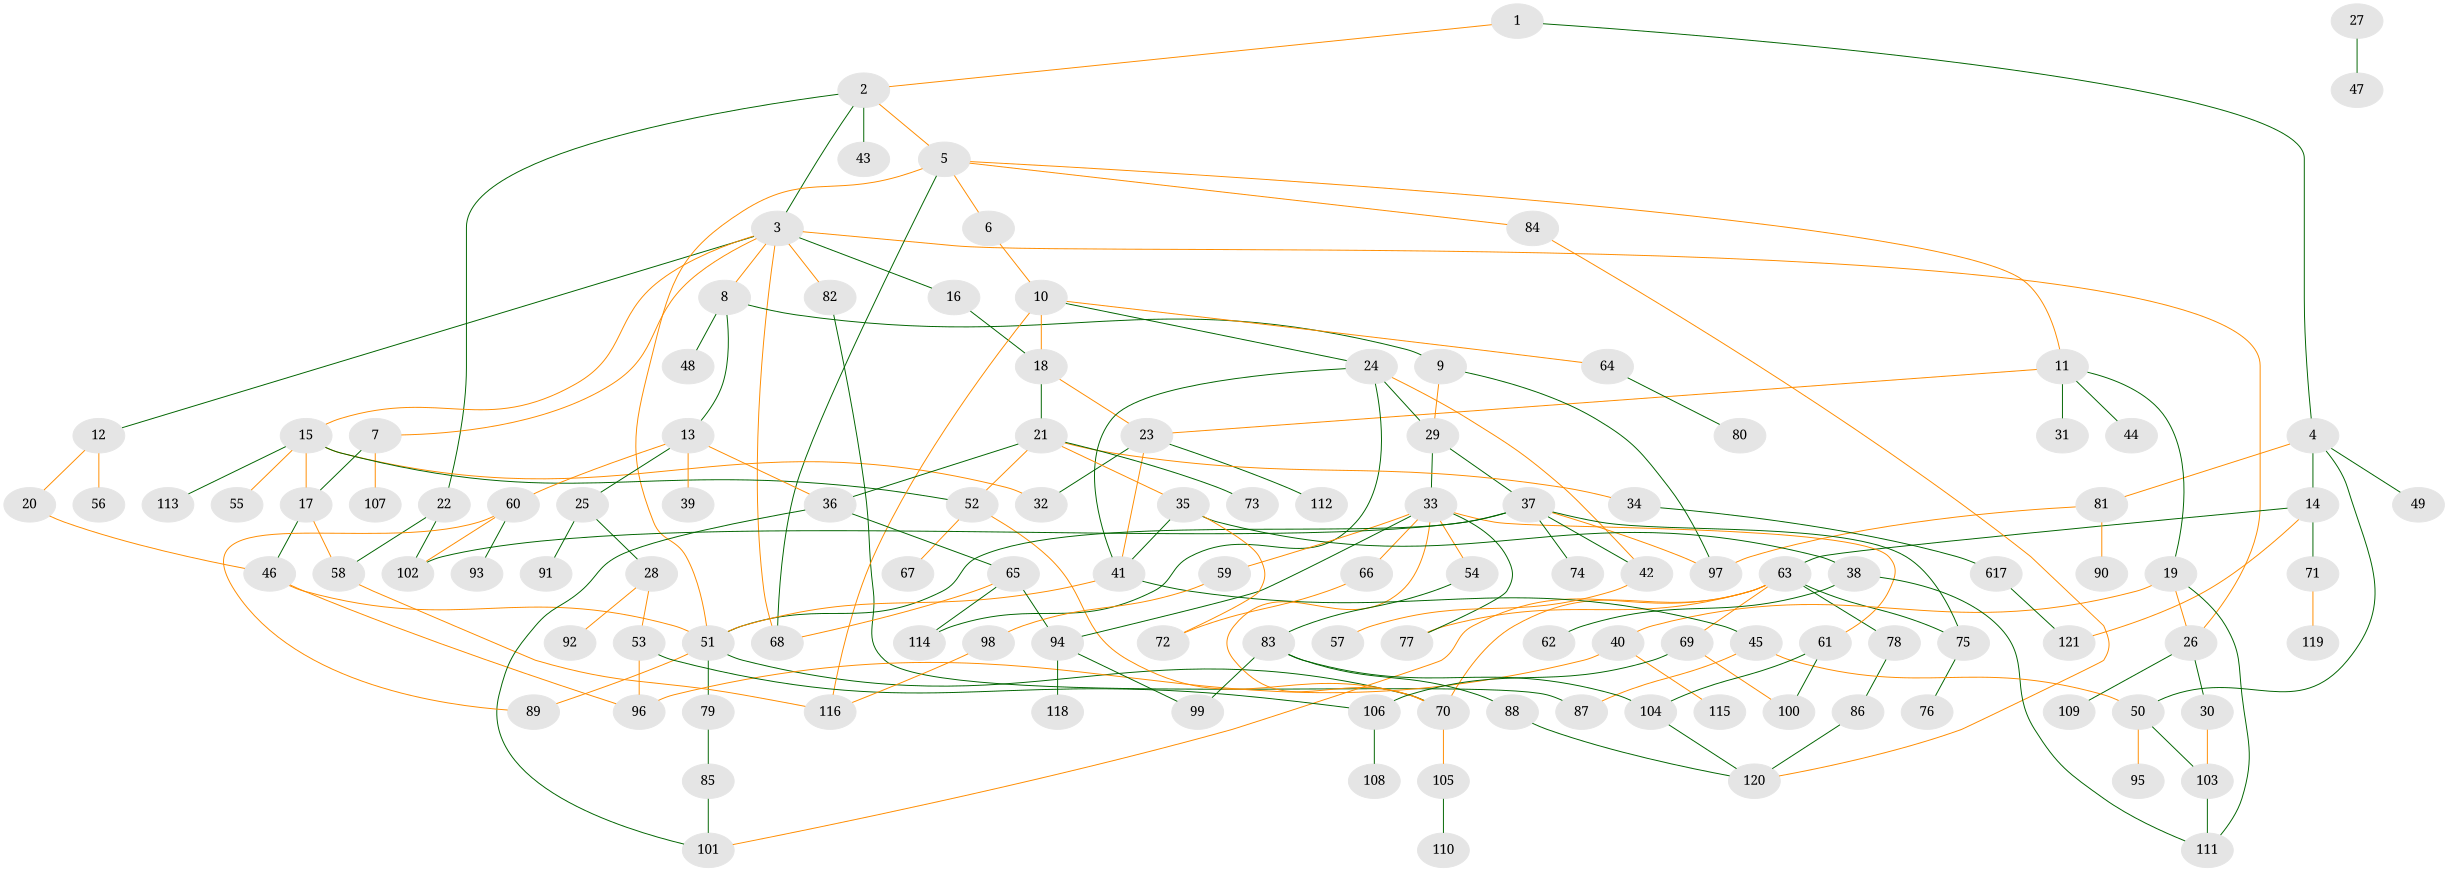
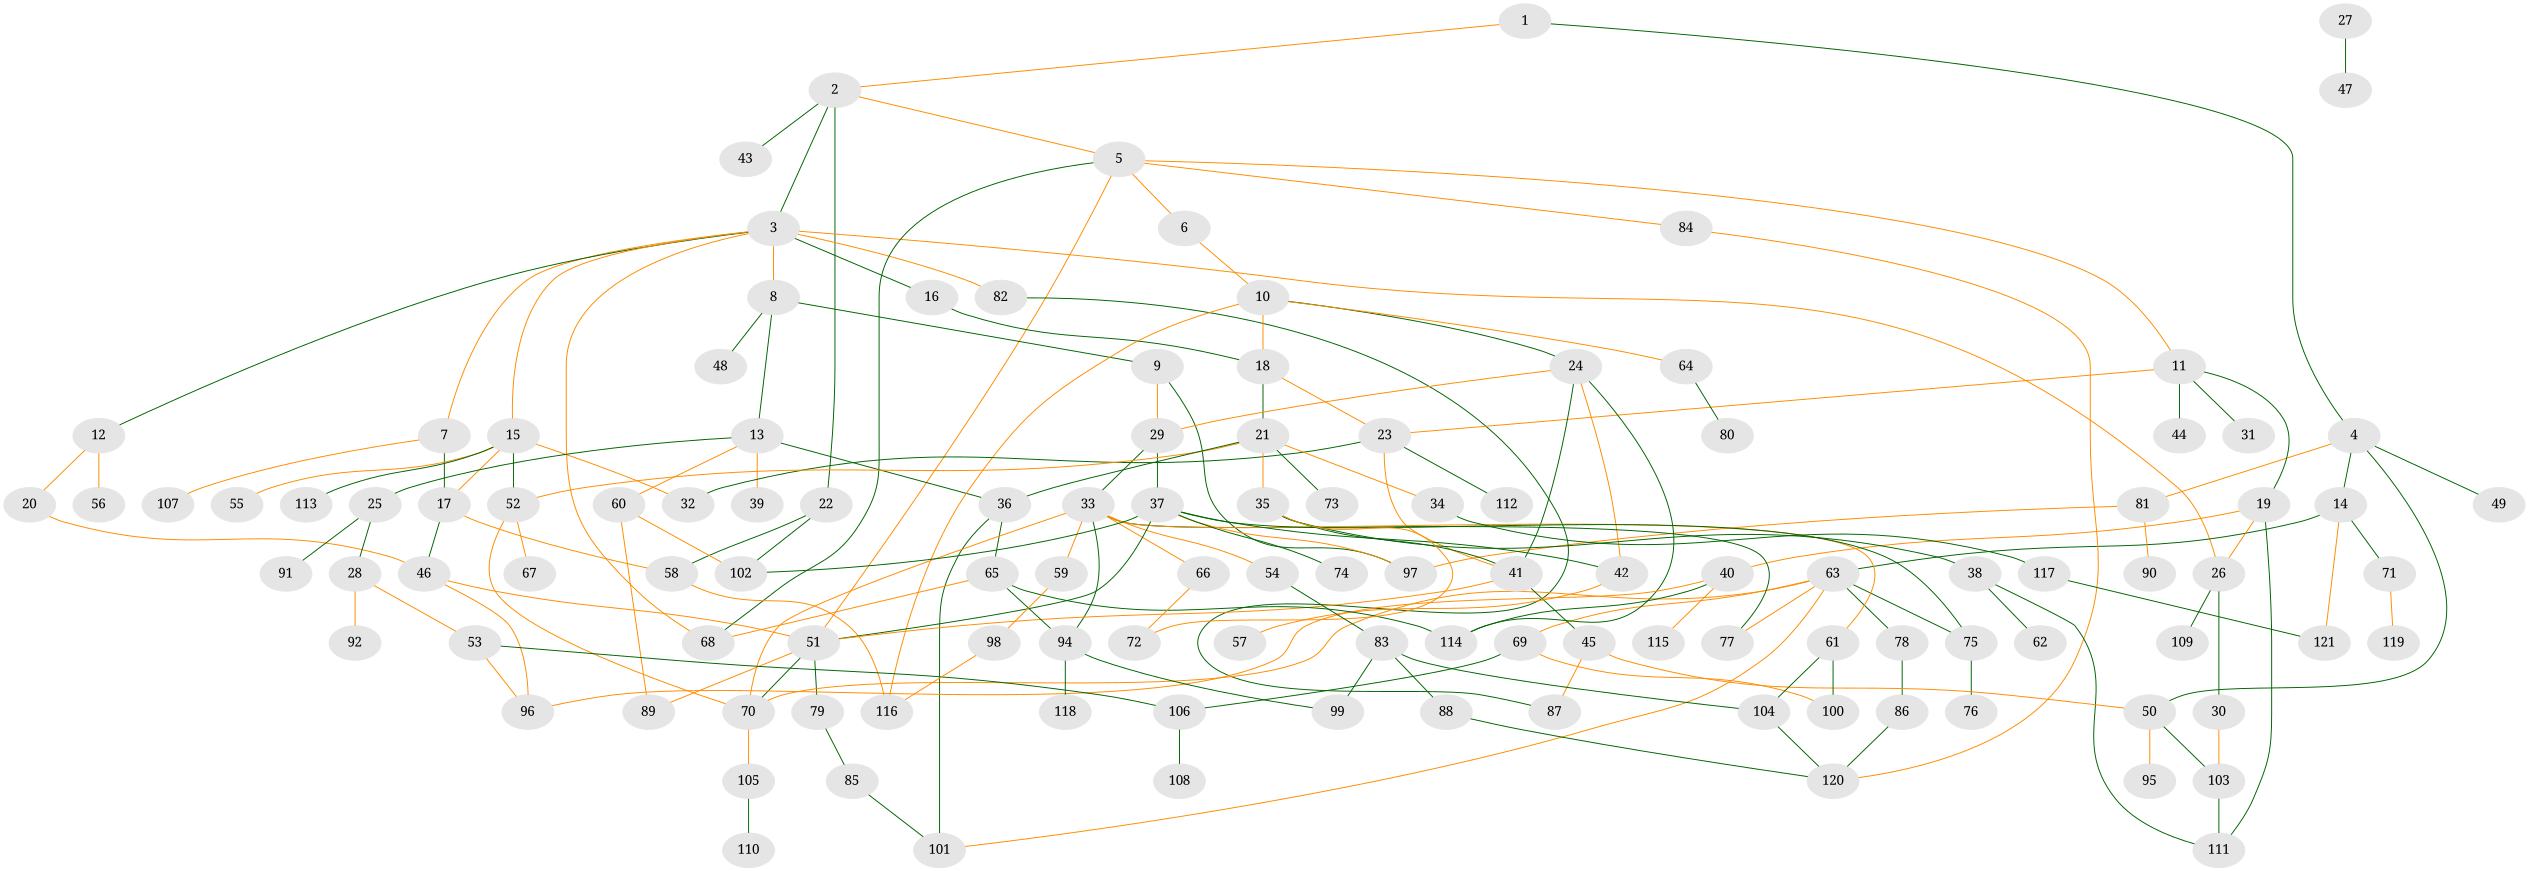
(1402, 401) -> (1365, 396)
(764, 473) -> (906, 477)
(477, 574) -> none
(1996, 574) -> (2044, 574)
none -> (1589, 608)
